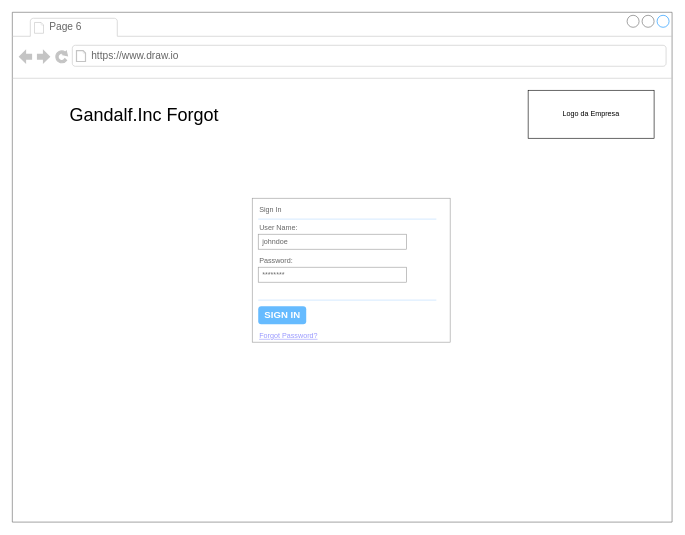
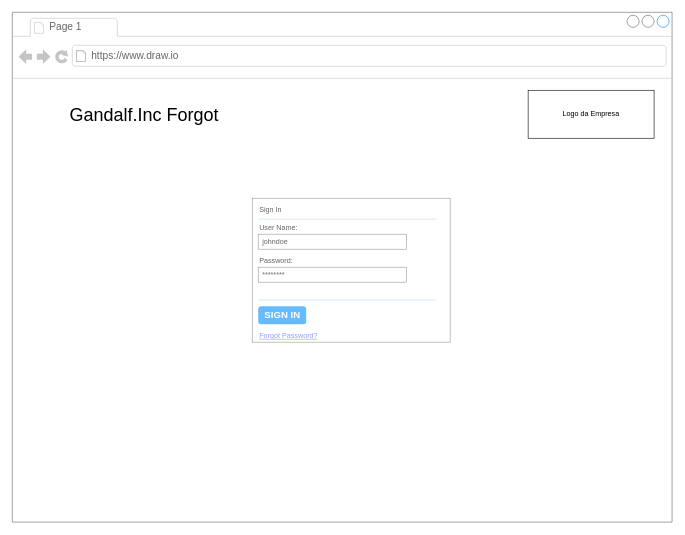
(65, 27) -> (65, 27)
